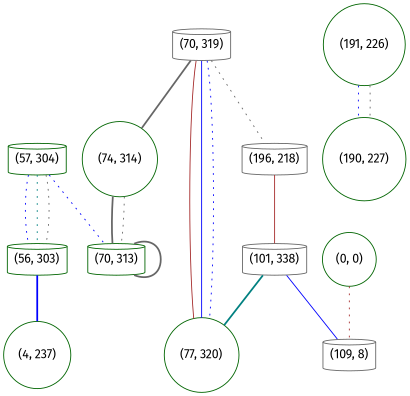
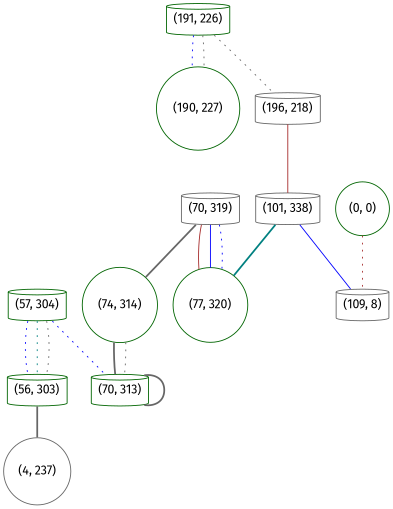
(364, 45) -> (198, 19)
(238, 102) -> (244, 63)
(37, 298) -> (37, 422)
(37, 355) -> (37, 471)
